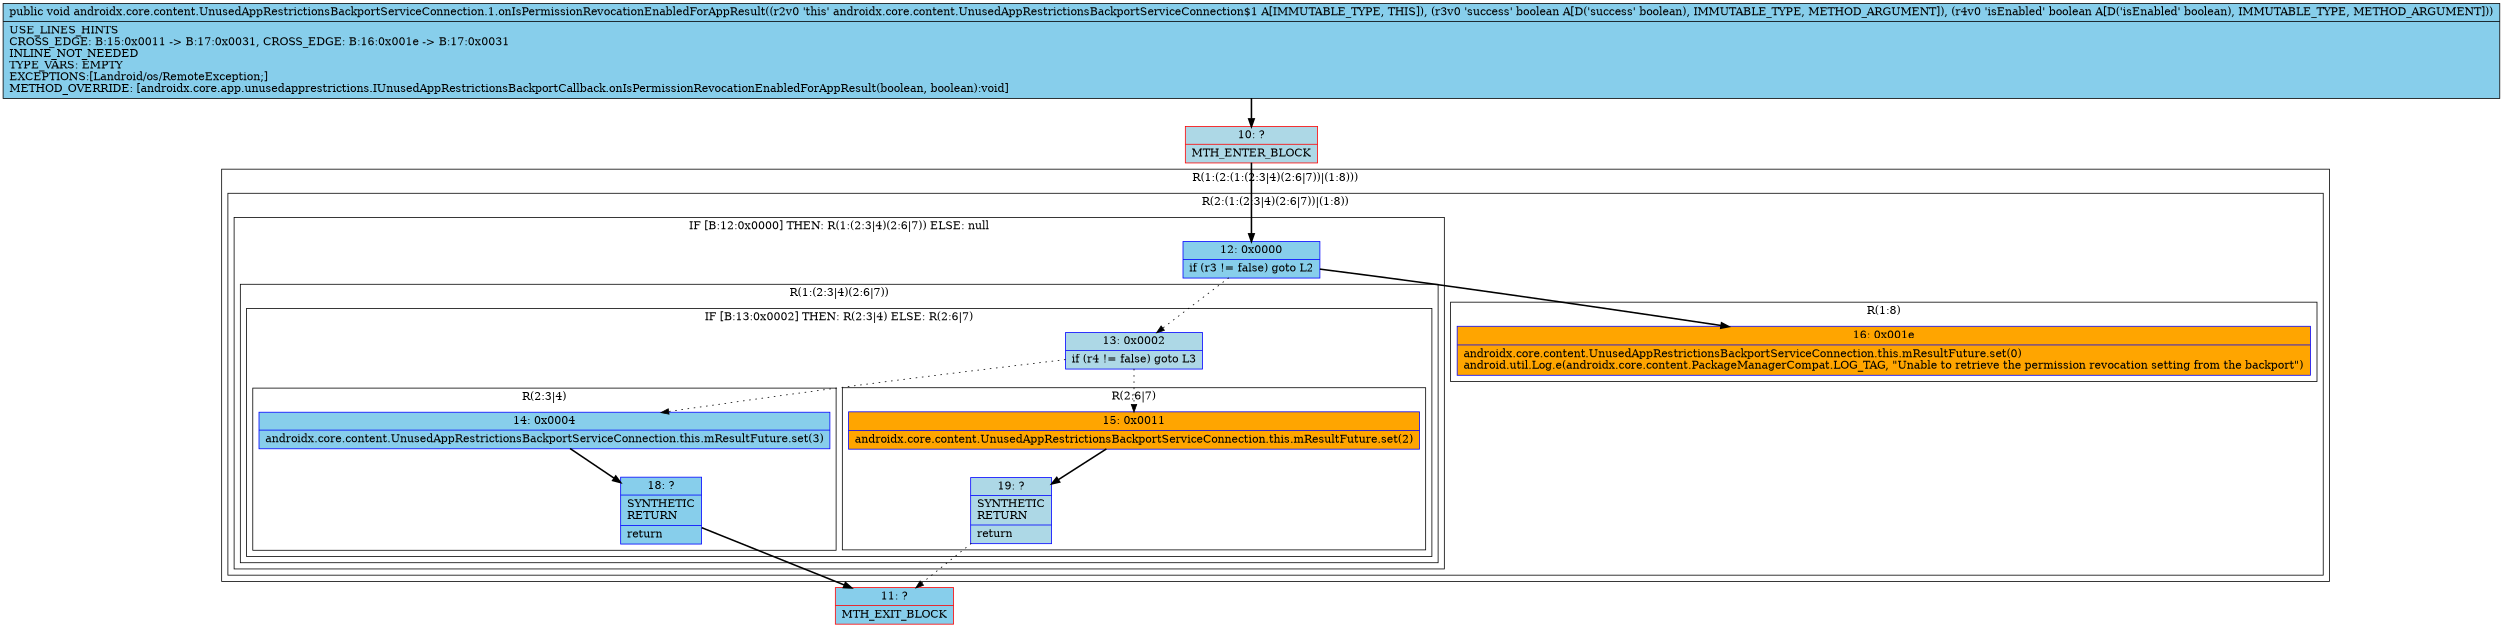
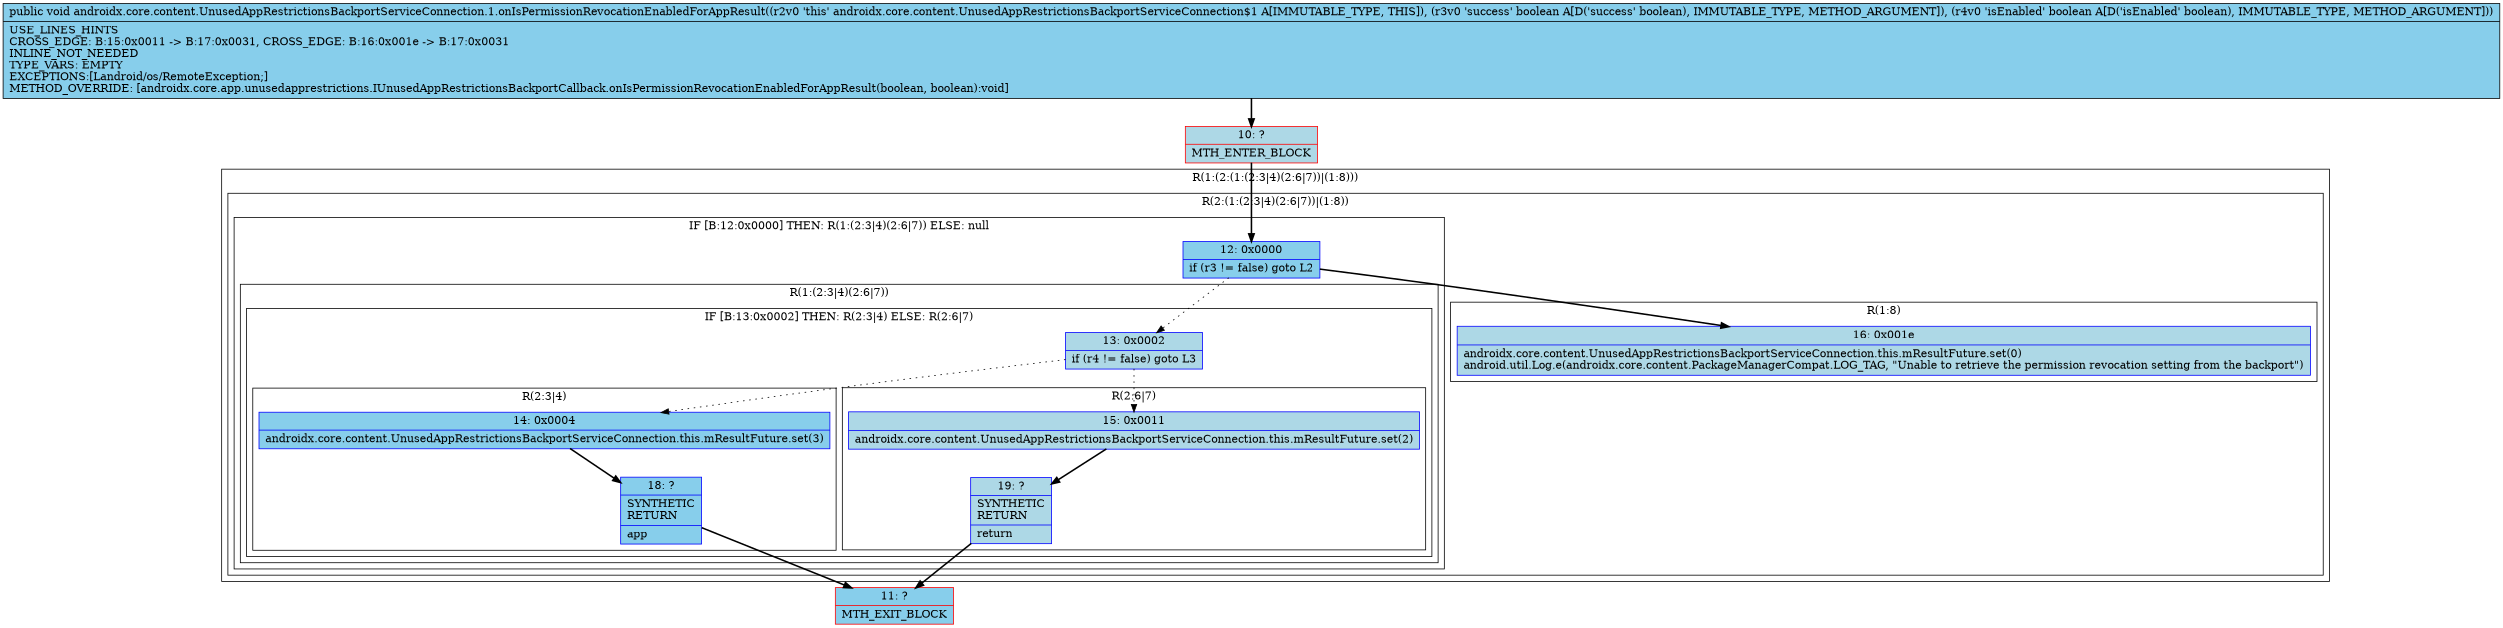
(1884, 351) -> (1884, 351)
(1134, 430) -> (1134, 430)
(645, 534) -> (637, 534)
(947, 563) -> (947, 563)
